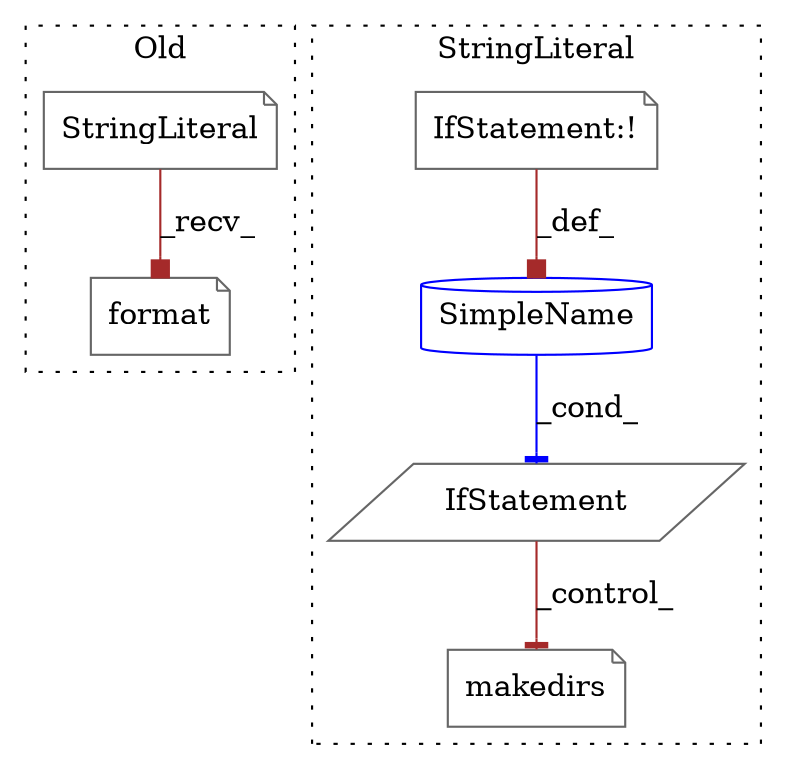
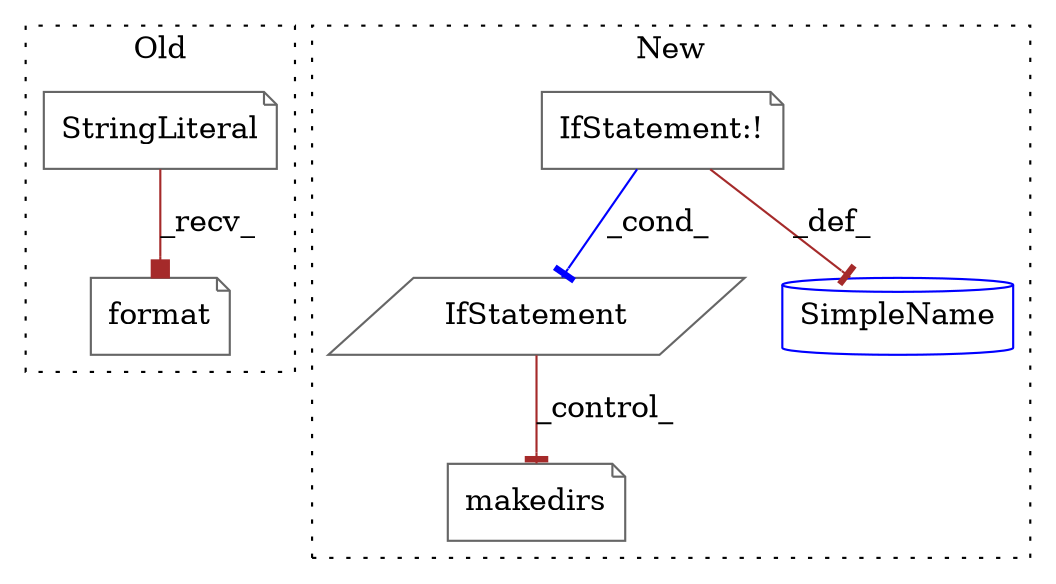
(537, 50) -> (671, 50)
(537, 213) -> (776, 220)
(537, 404) -> (603, 219)
